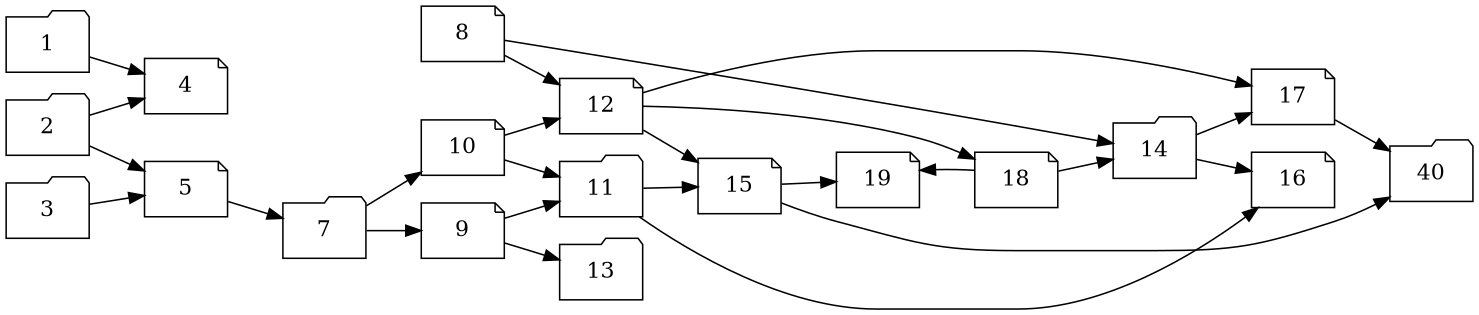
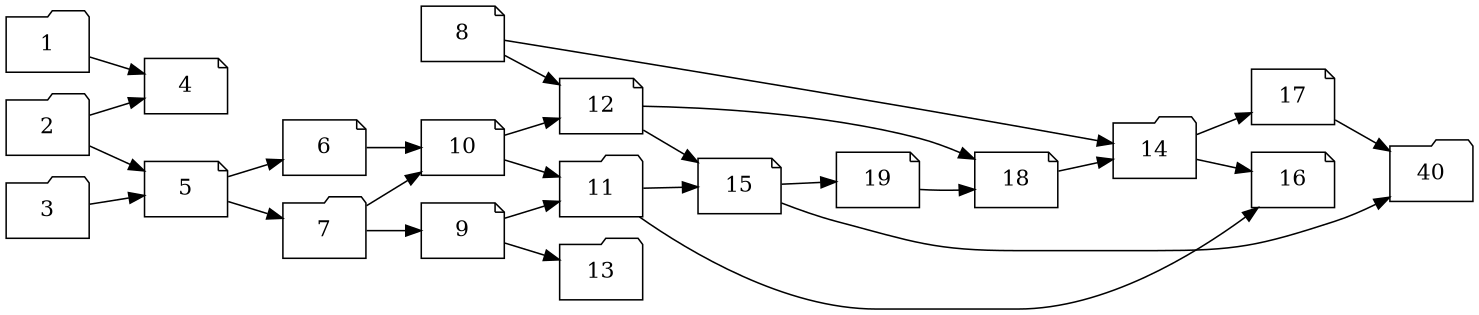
(939, 51) -> none
none -> (324, 148)
(955, 170) -> (940, 190)
